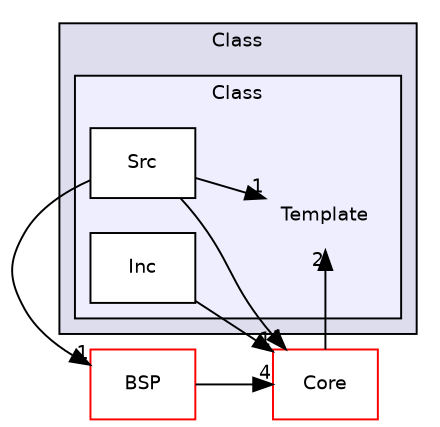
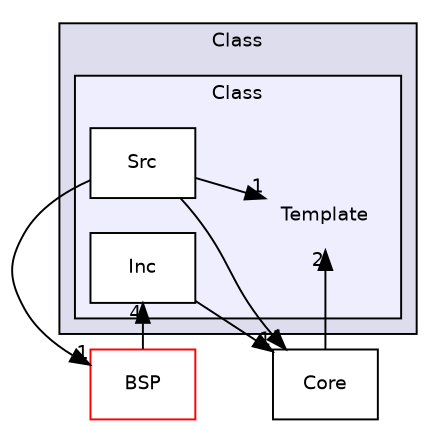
(224, 384) -> (143, 336)
(325, 384) -> (325, 384)
